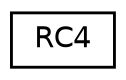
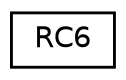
(63, 40) -> (63, 40)
